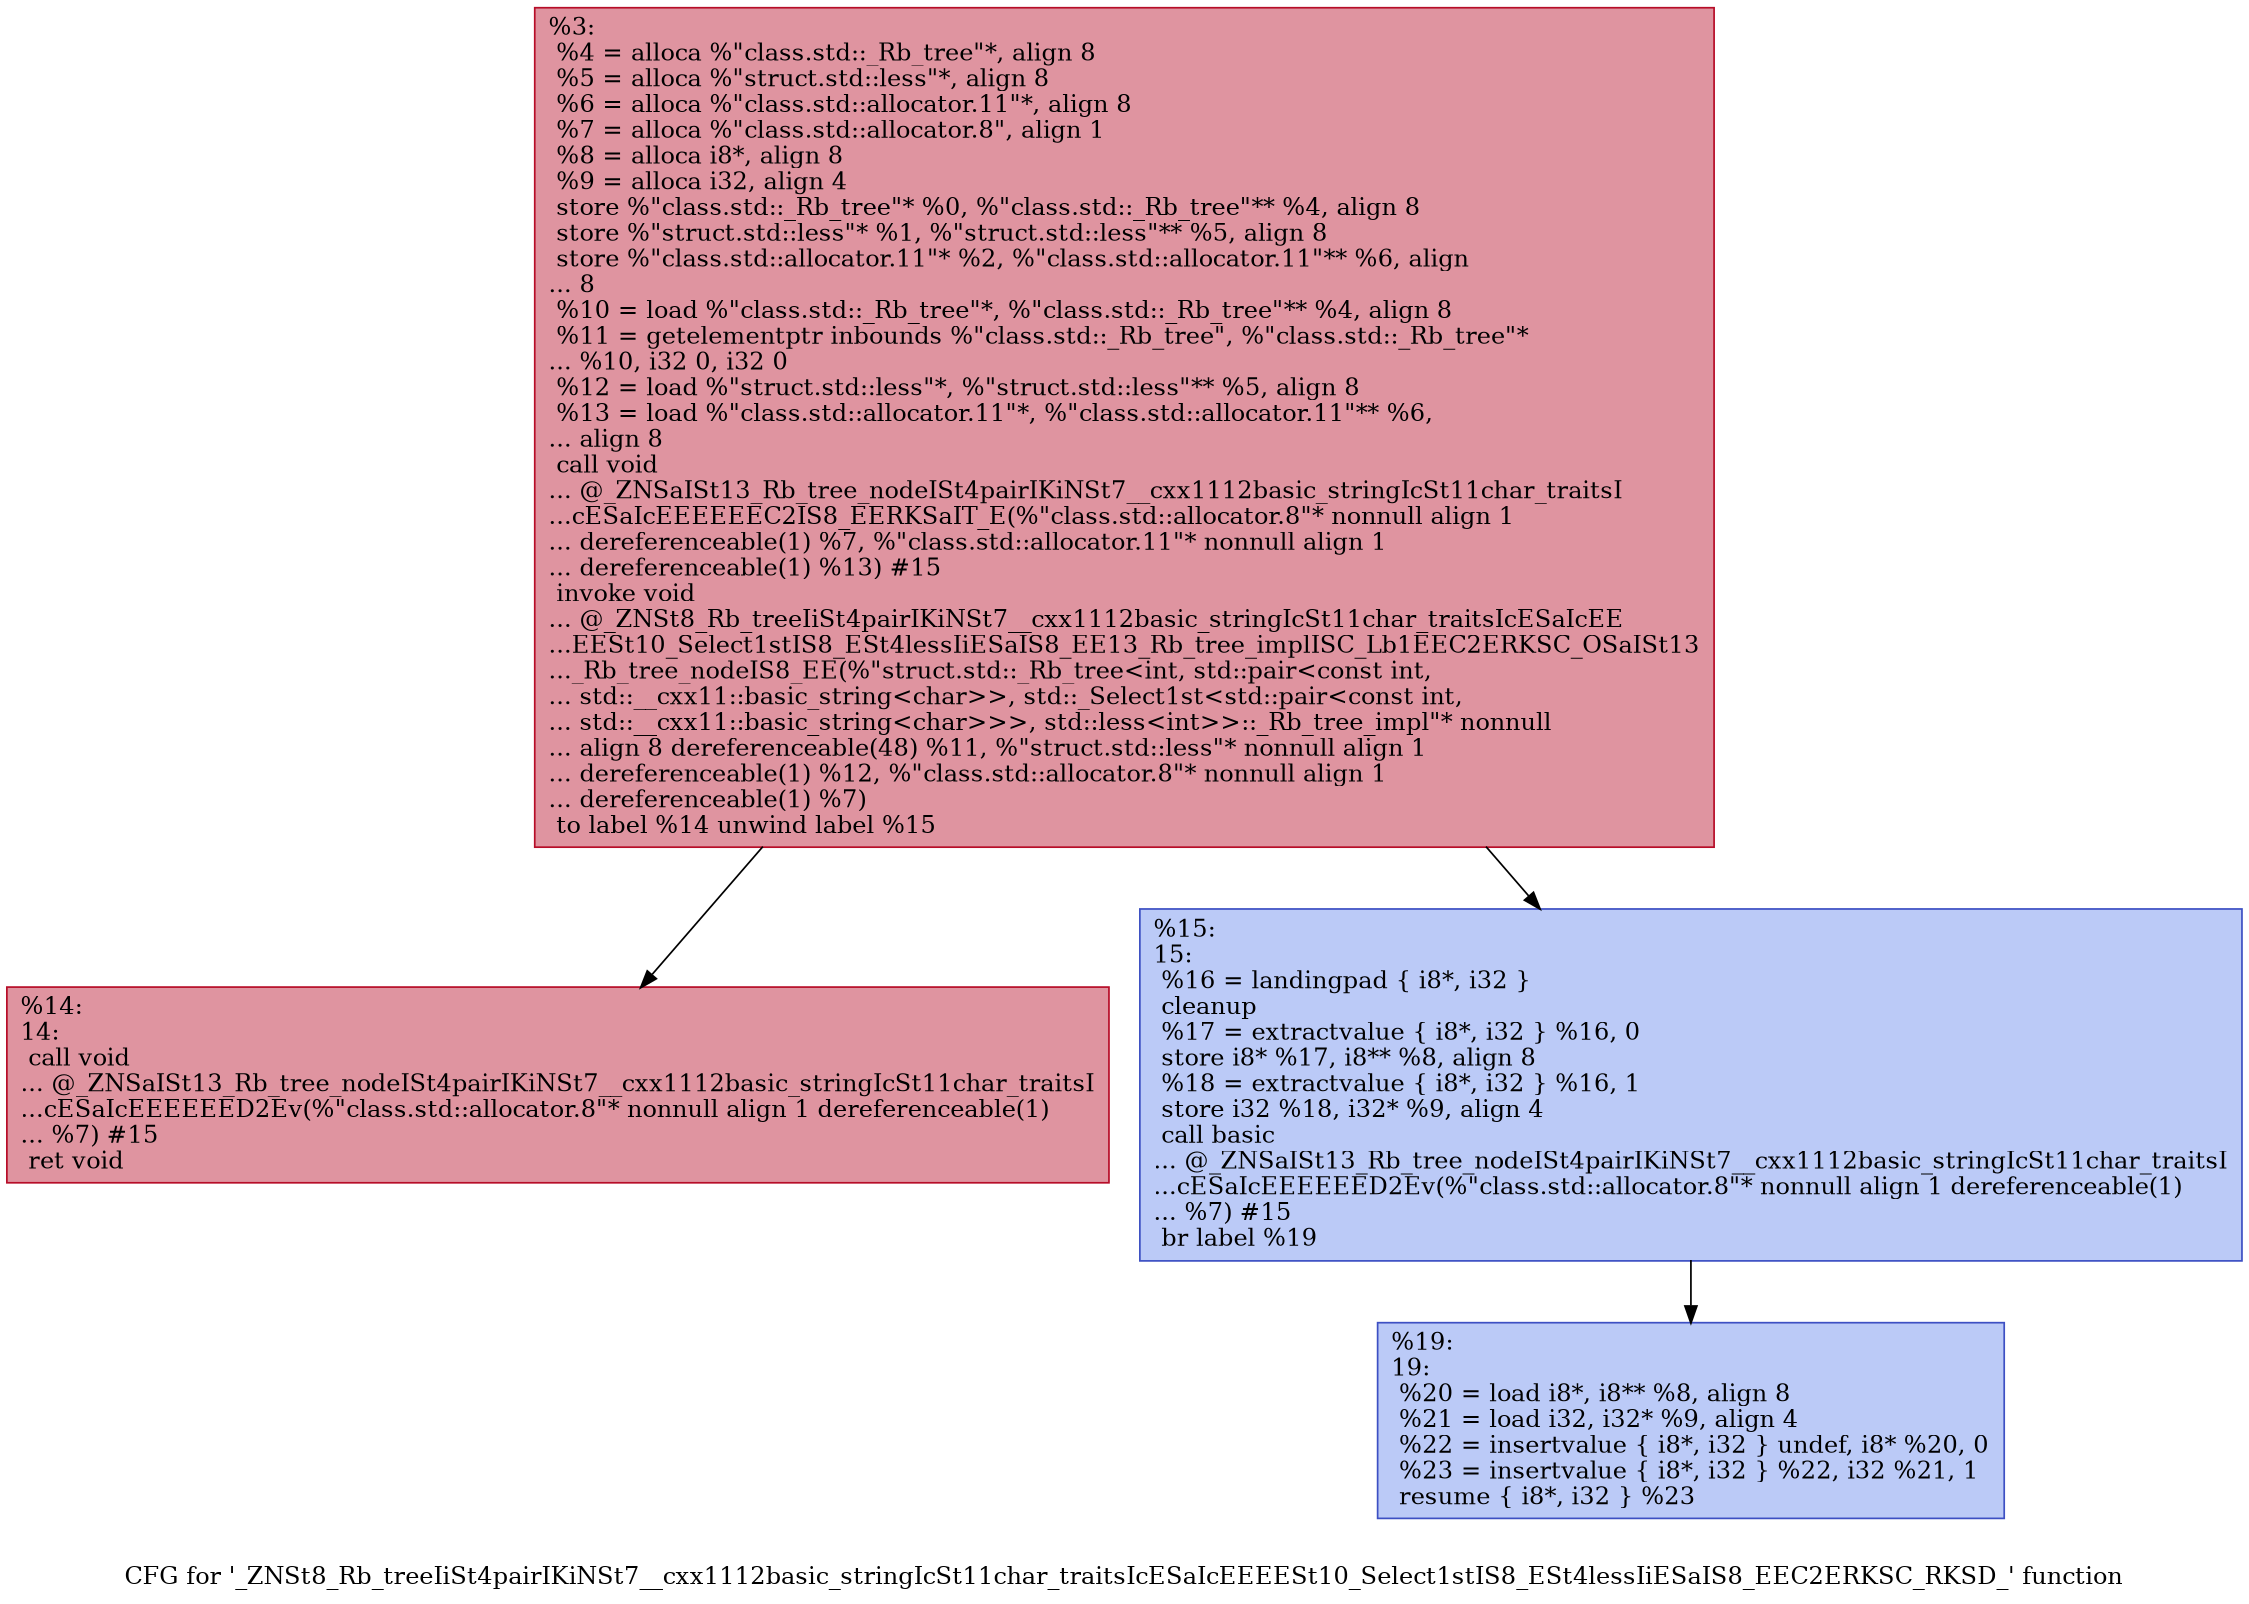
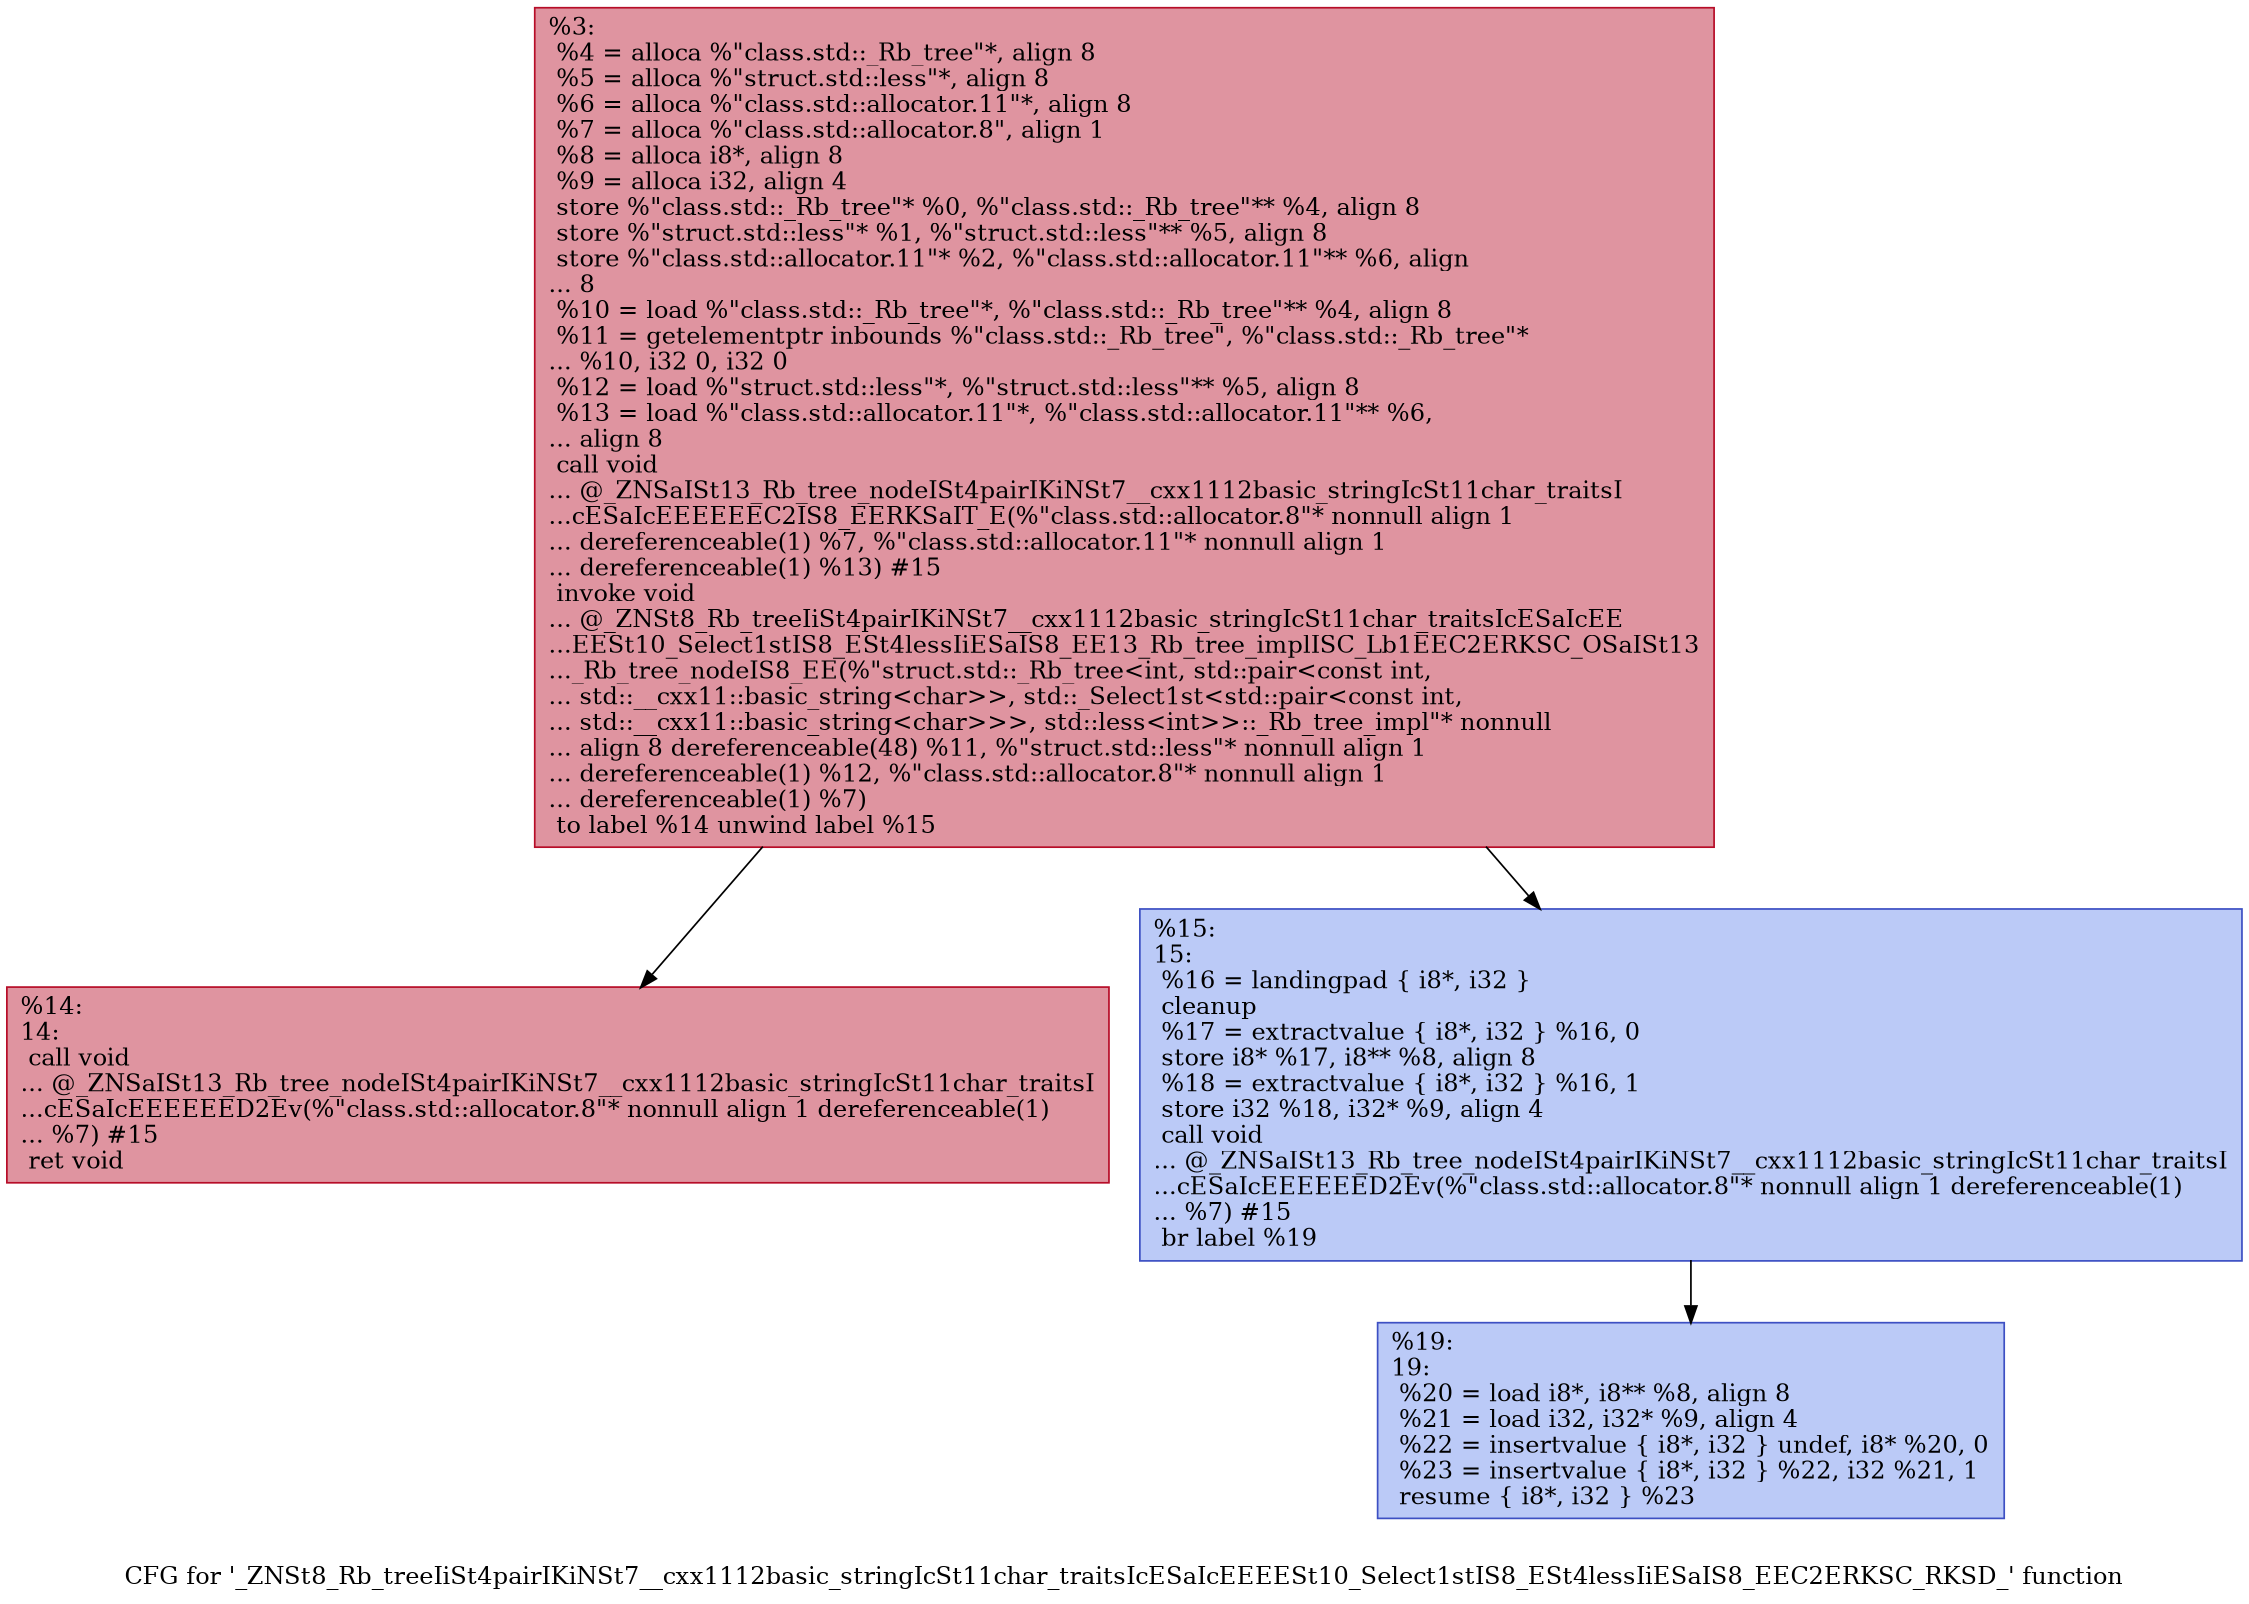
(1215, 1136) -> (1209, 1136)
